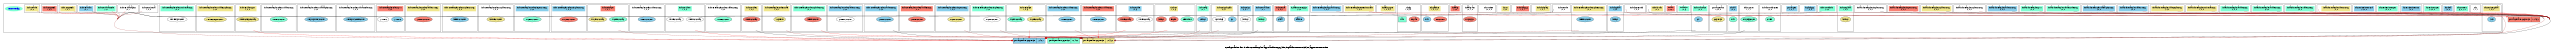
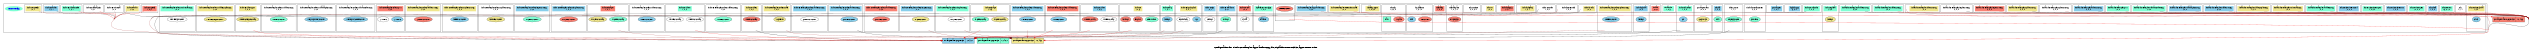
(809, 9) -> none
(1435, 9) -> (1419, 9)
(1281, 19) -> (1245, 19)
(1770, 19) -> (1755, 19)
